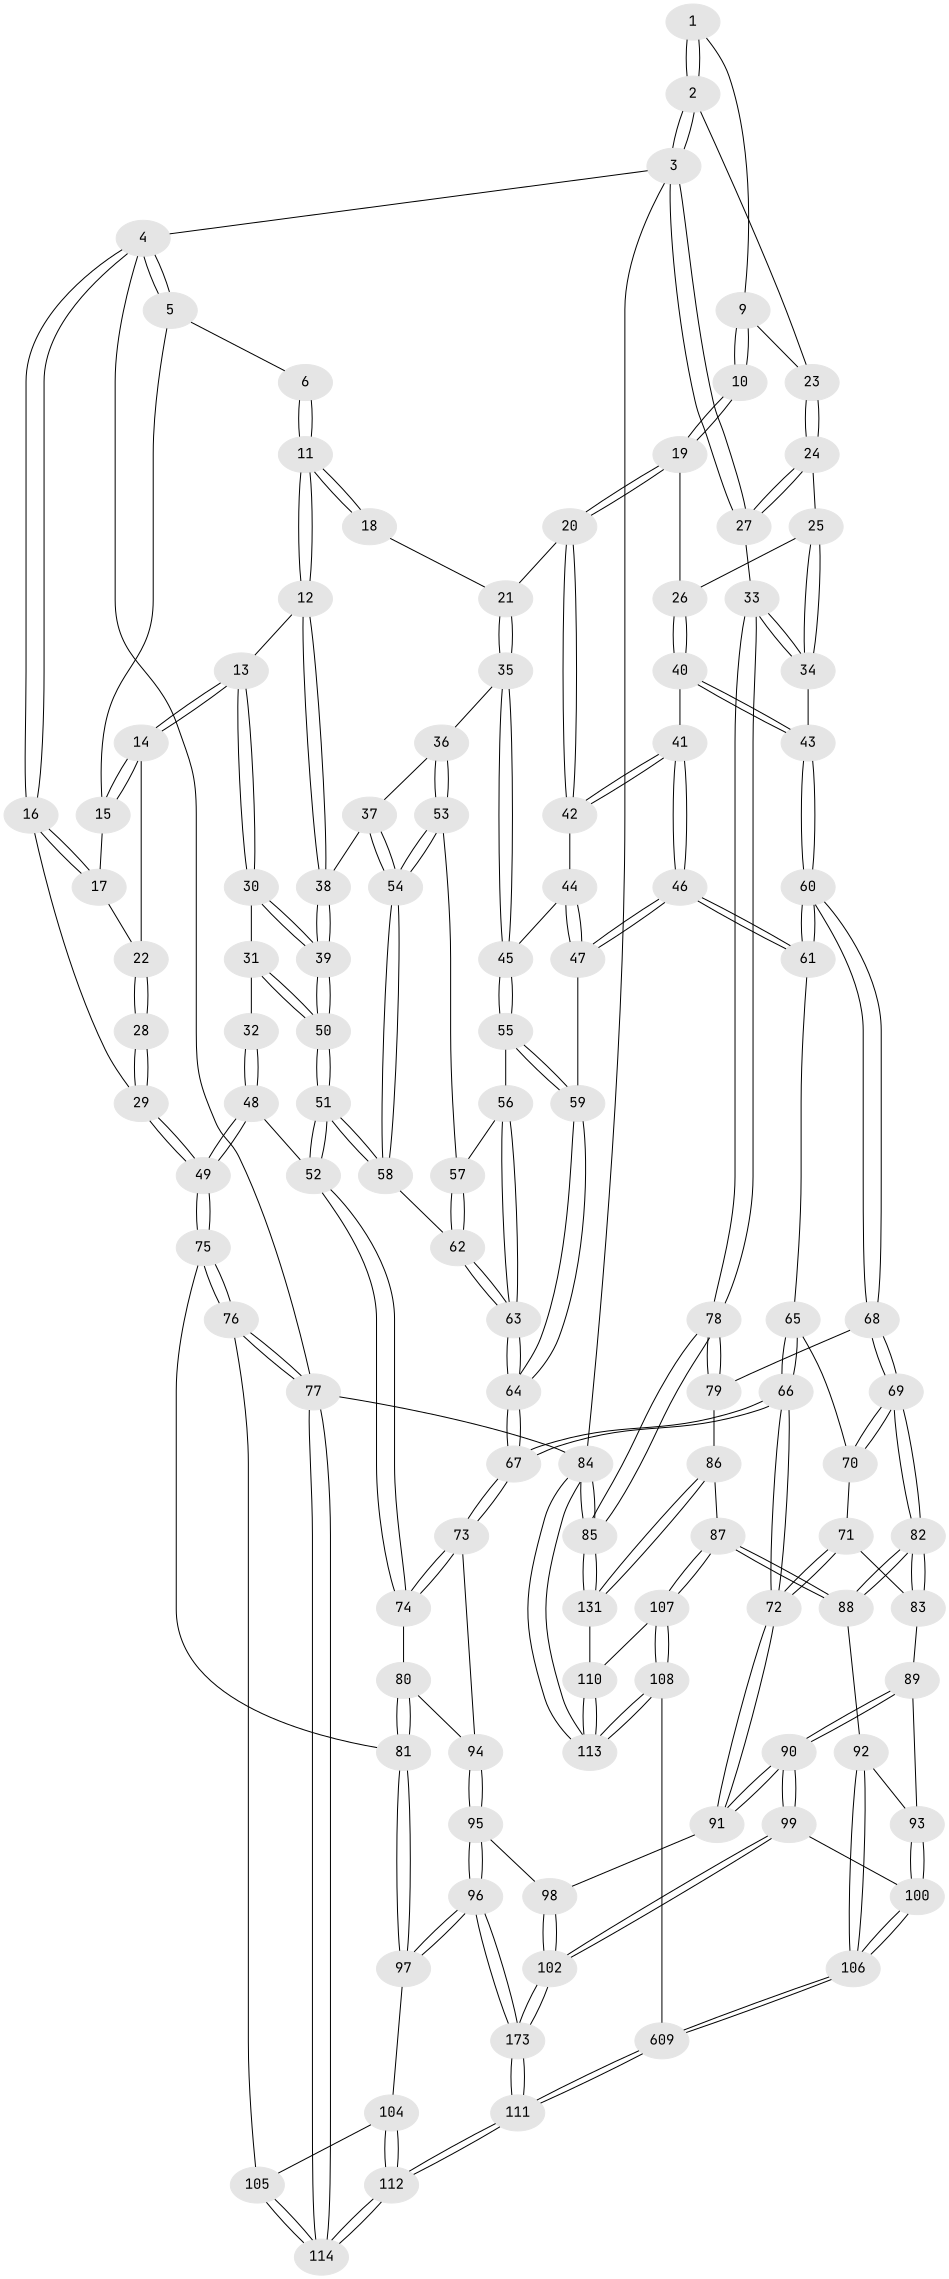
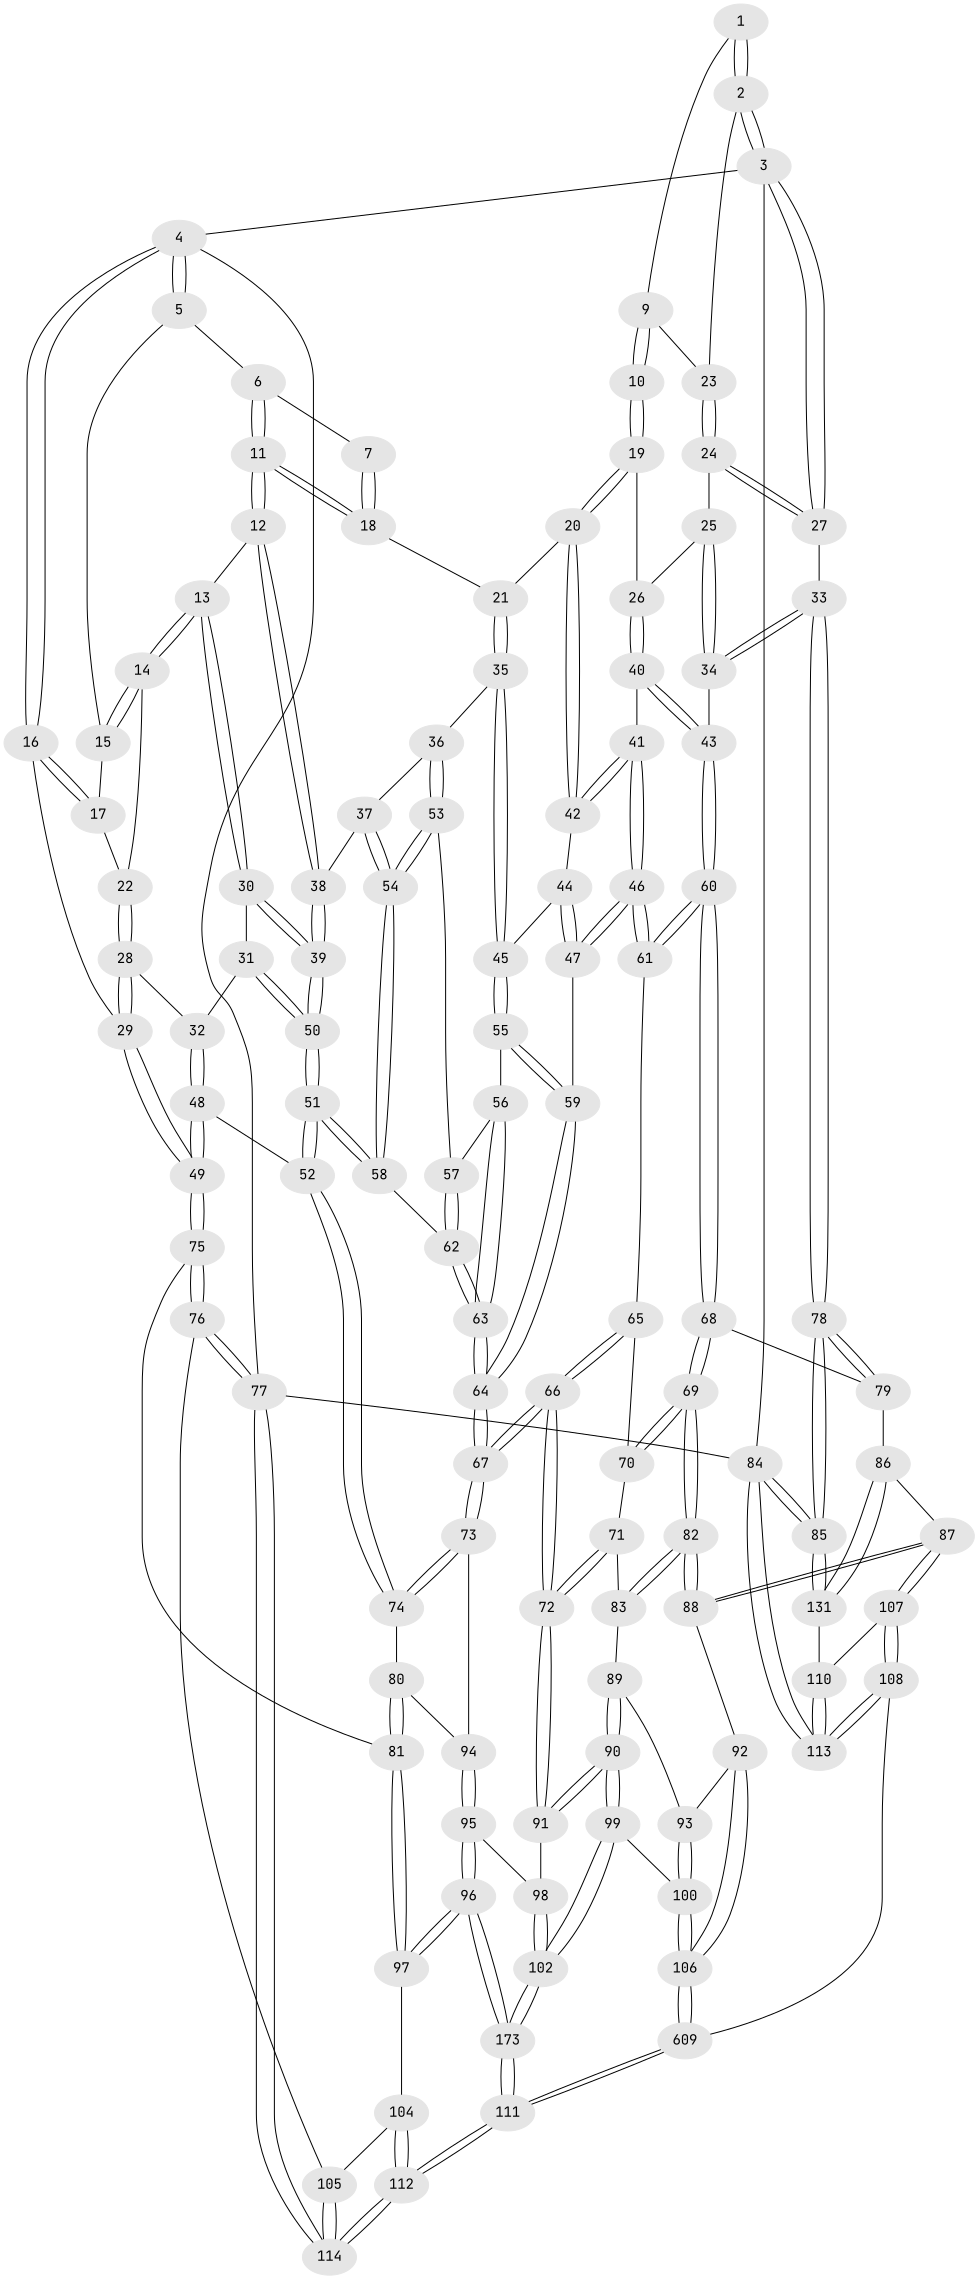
none -> (369, 455)
none -> (161, 995)
